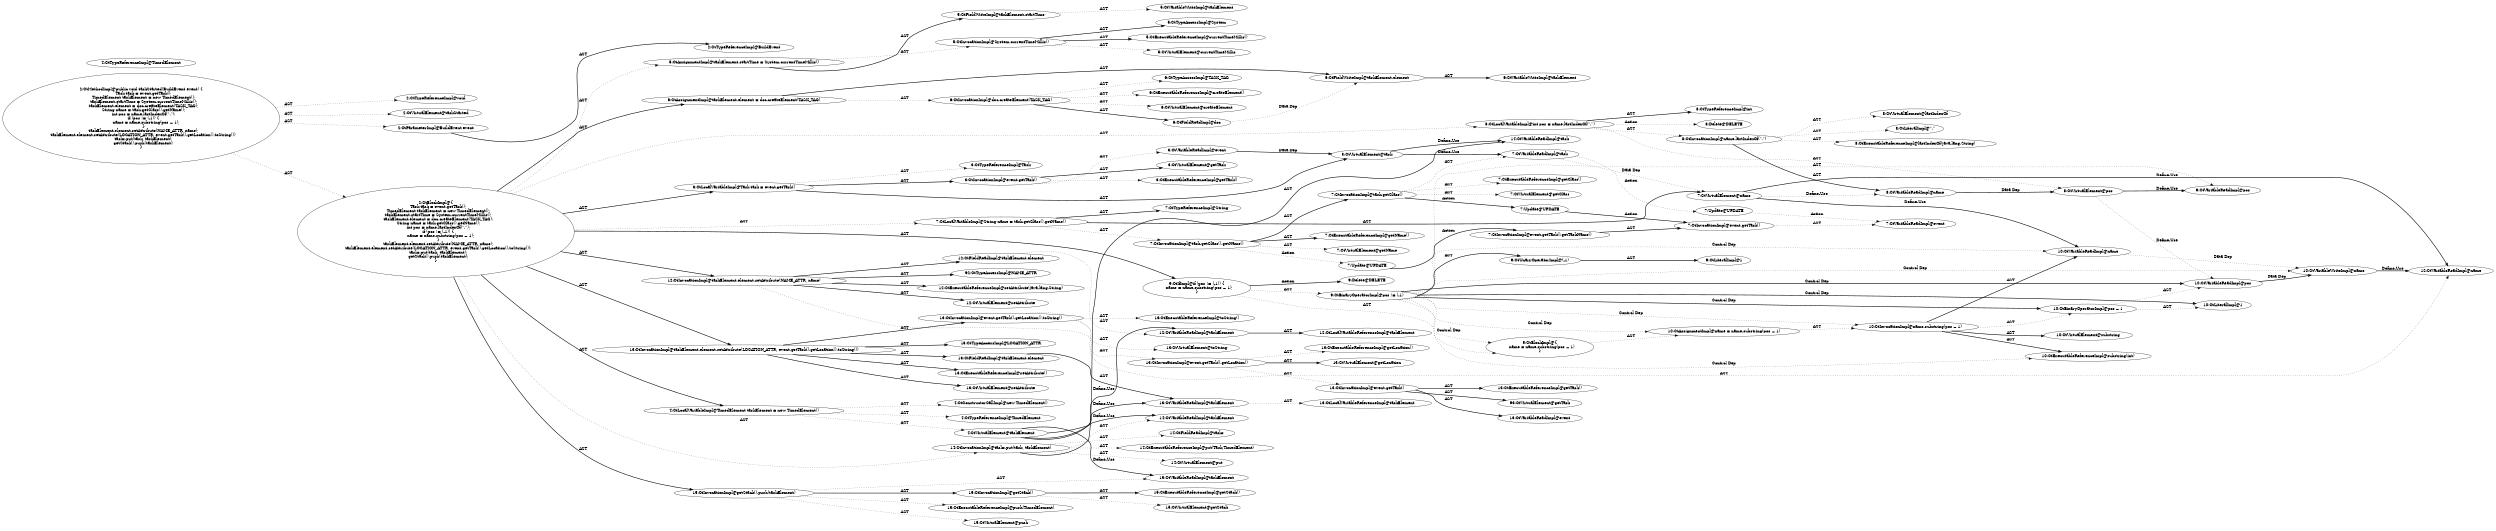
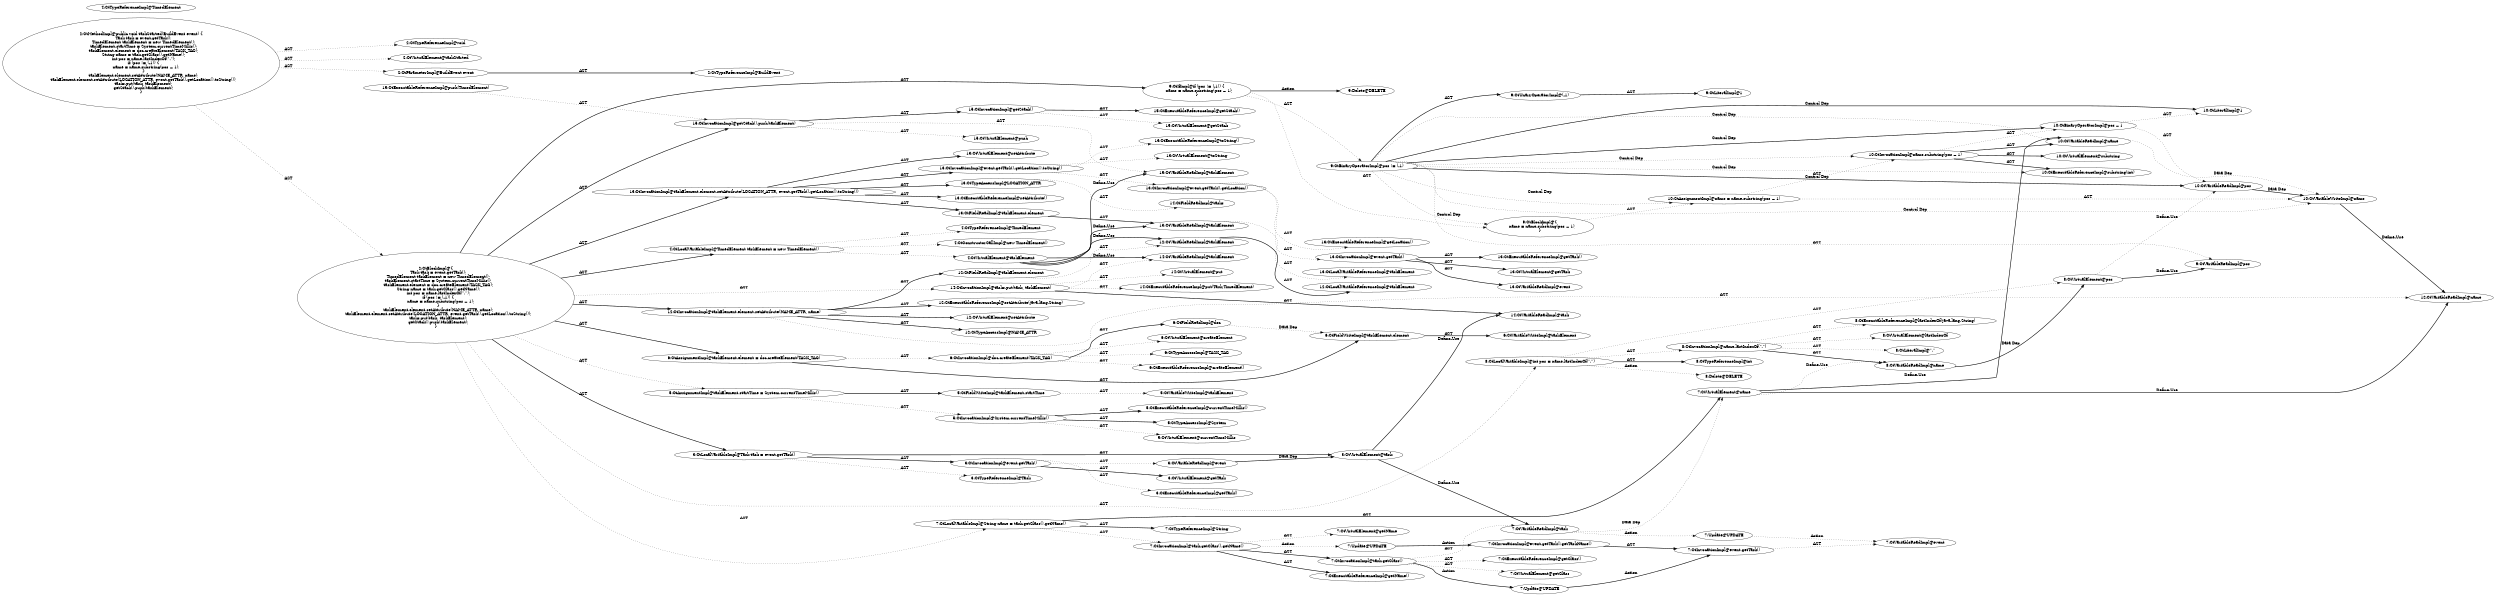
none -> (2044, 199)
(1001, 273) -> (1001, 333)
(1367, 363) -> none
(1540, 403) -> (1540, 272)
(1105, 440) -> (1101, 203)
(870, 500) -> (589, 106)
